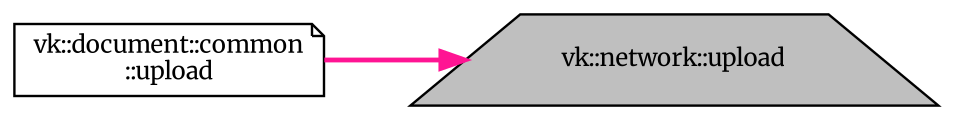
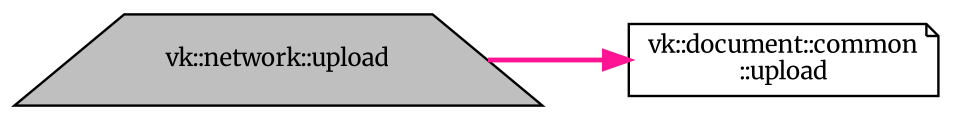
(382, 60) -> (546, 60)
